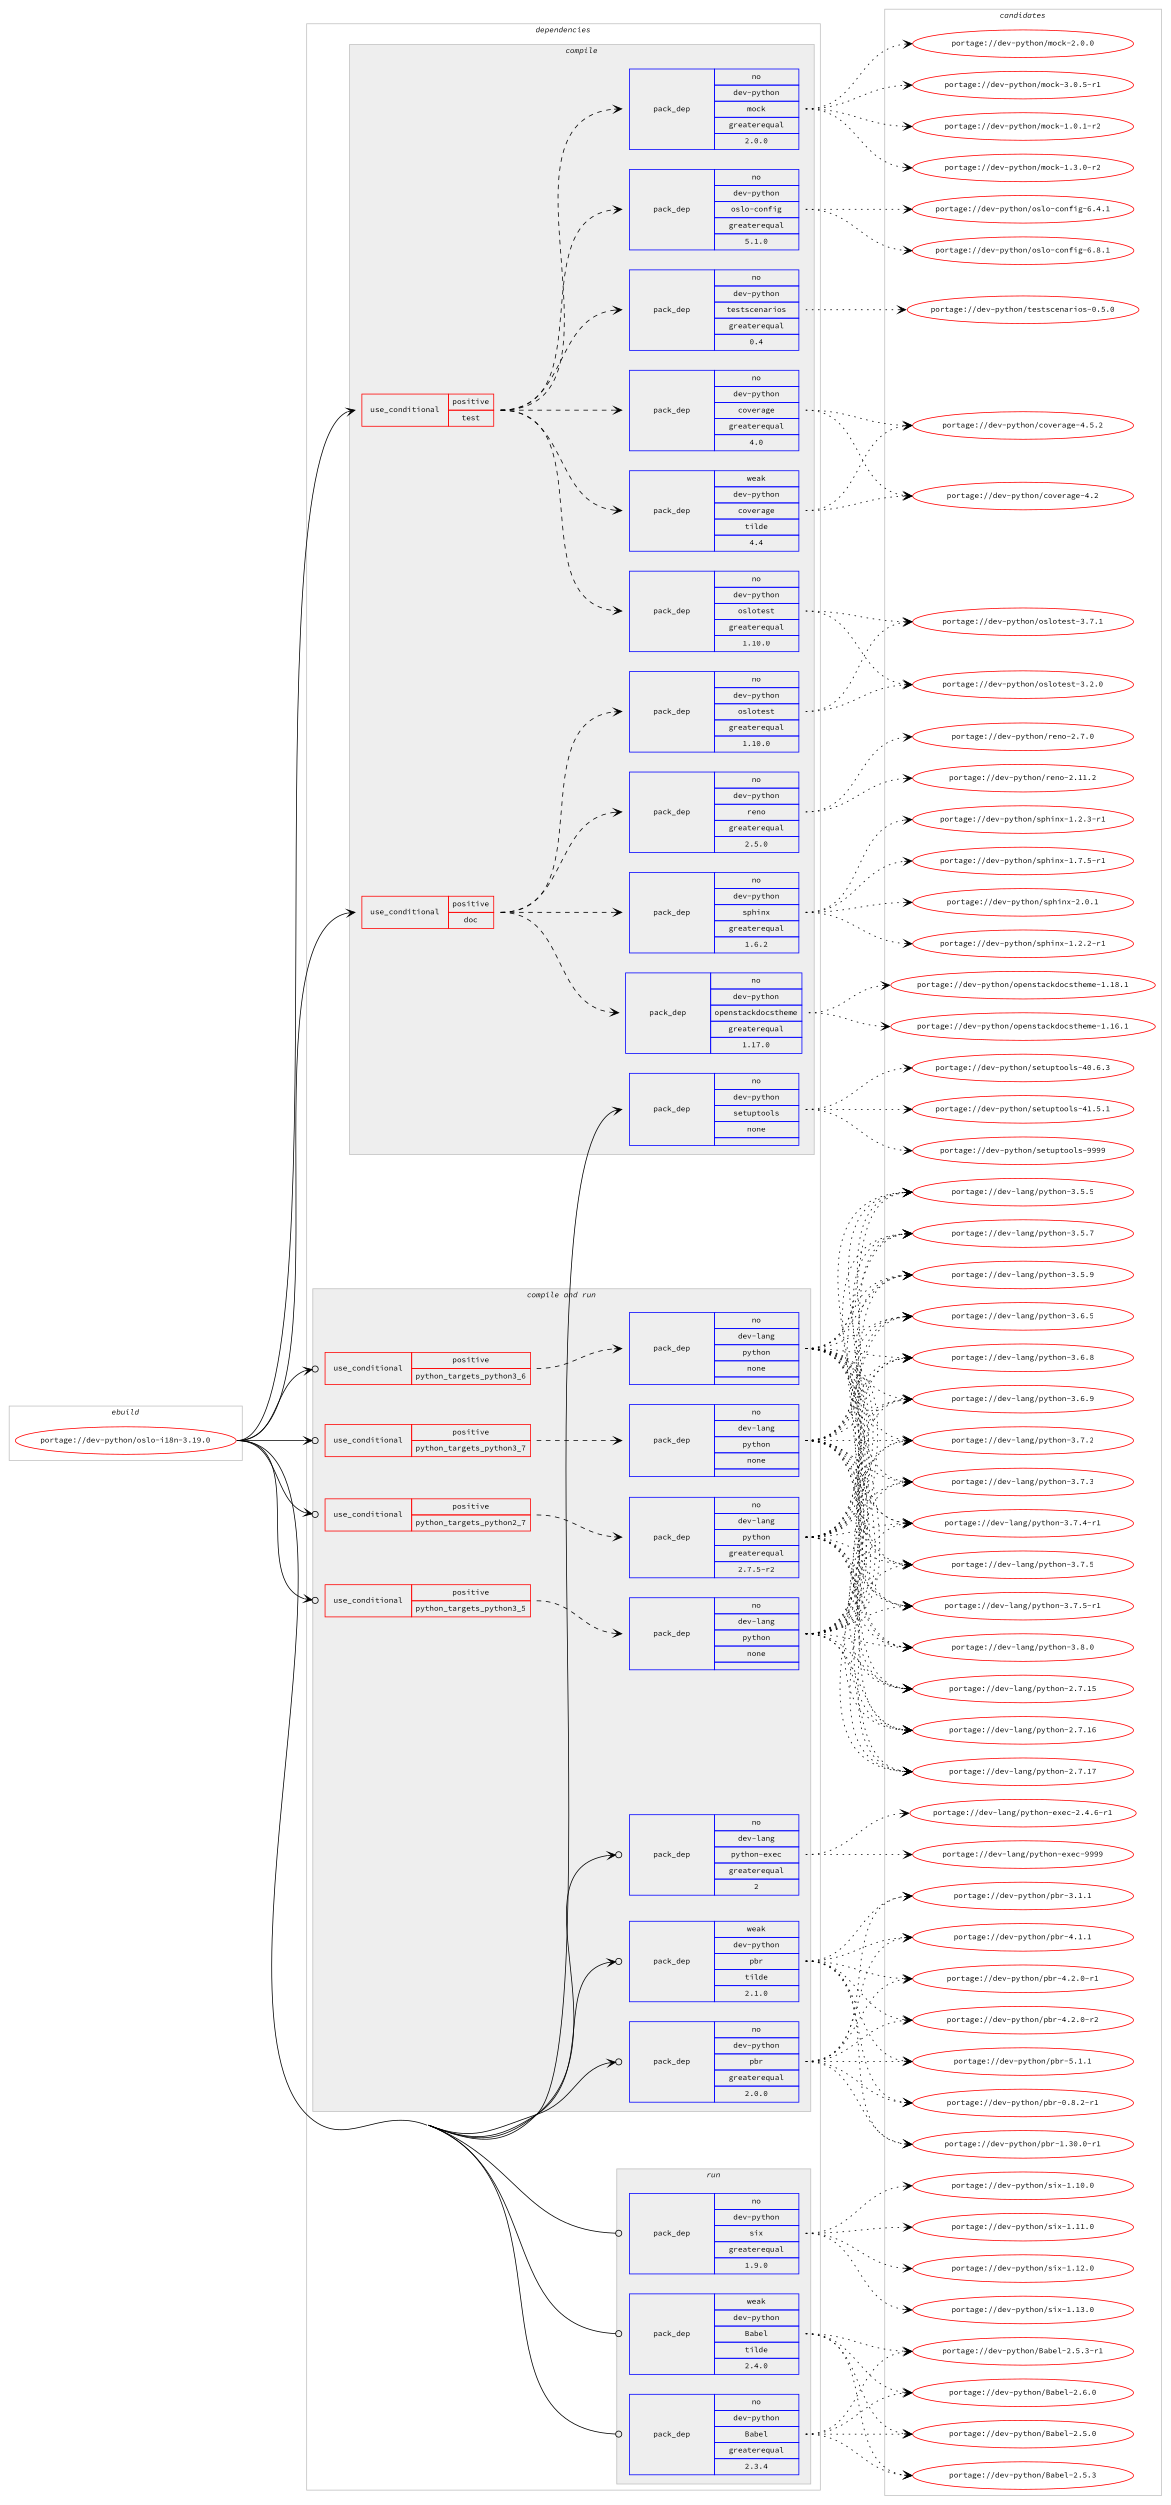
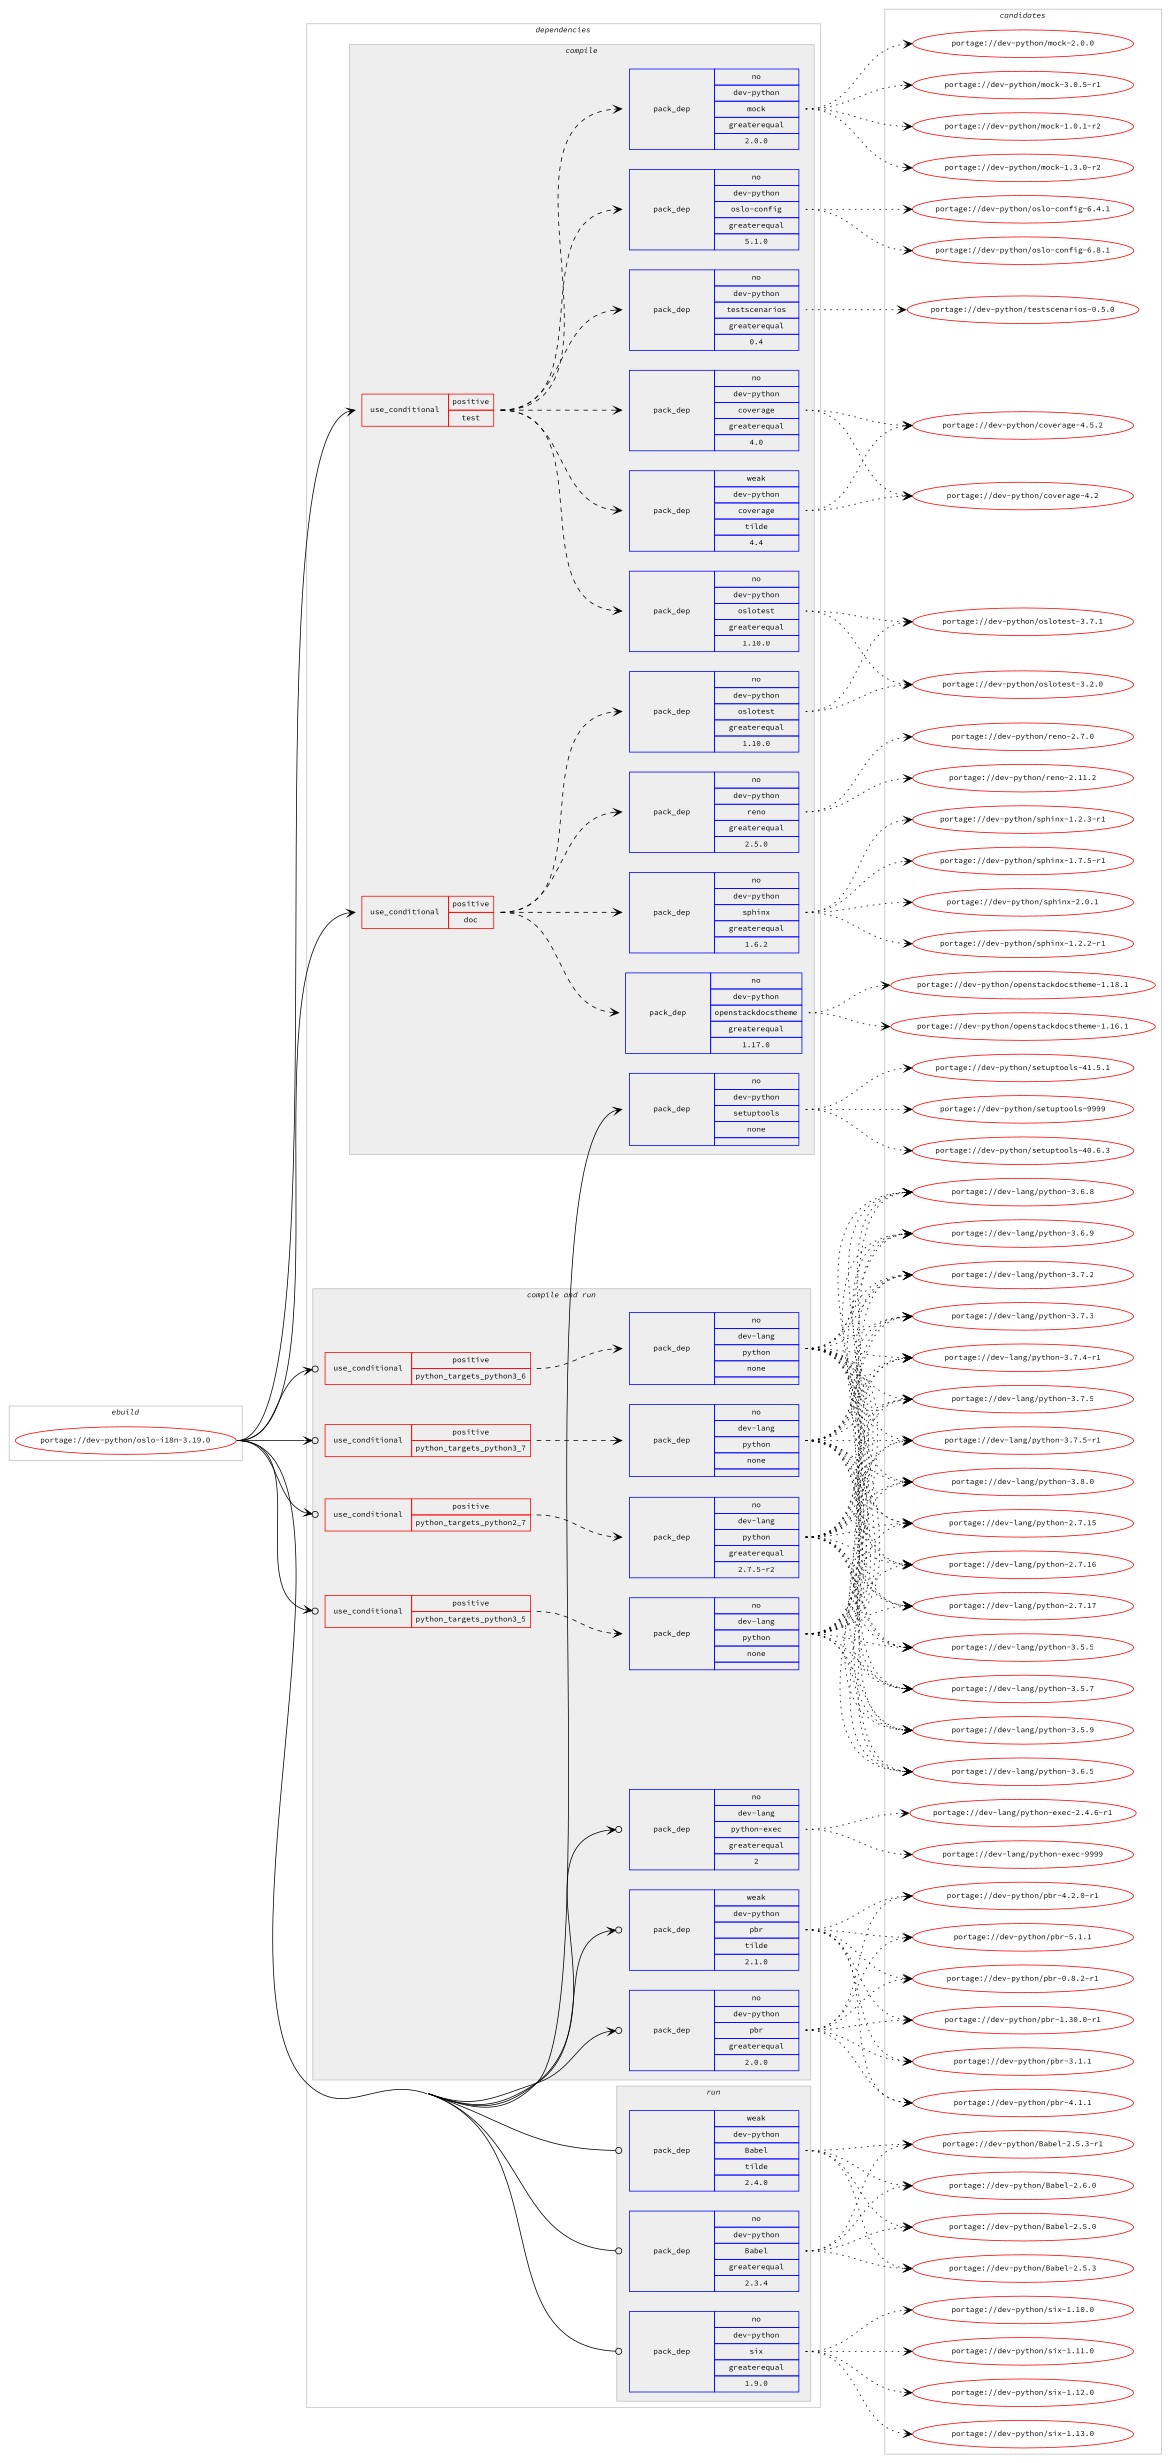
(1023, 2020) -> none
